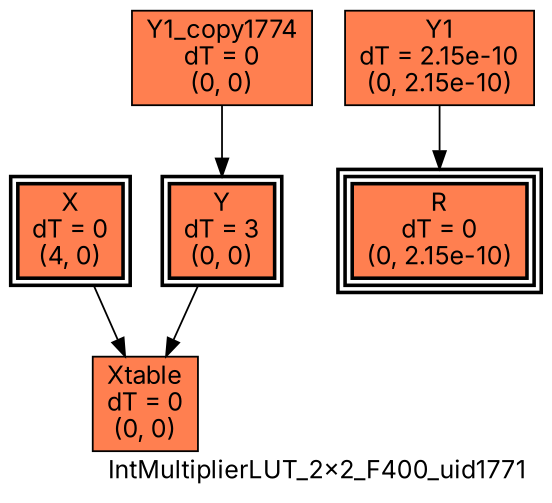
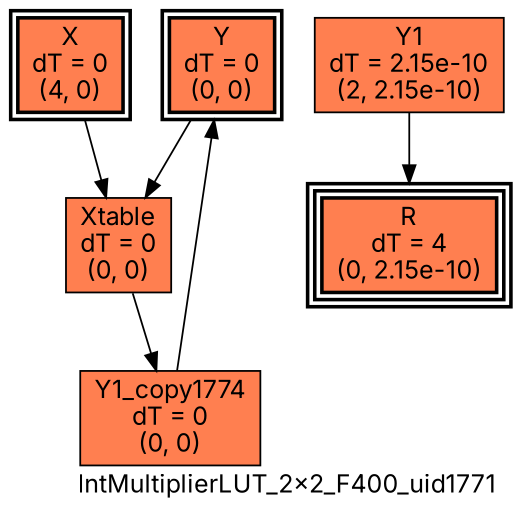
(440, 58) -> (409, 65)
(222, 231) -> (222, 65)
(440, 231) -> (409, 245)
none -> (142, 323)
